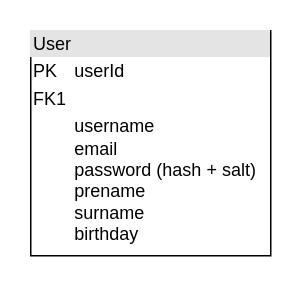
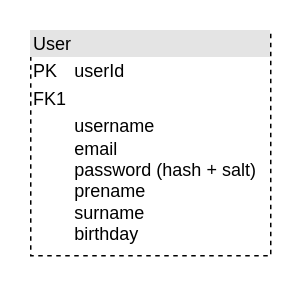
(151, 143) -> (151, 143)
